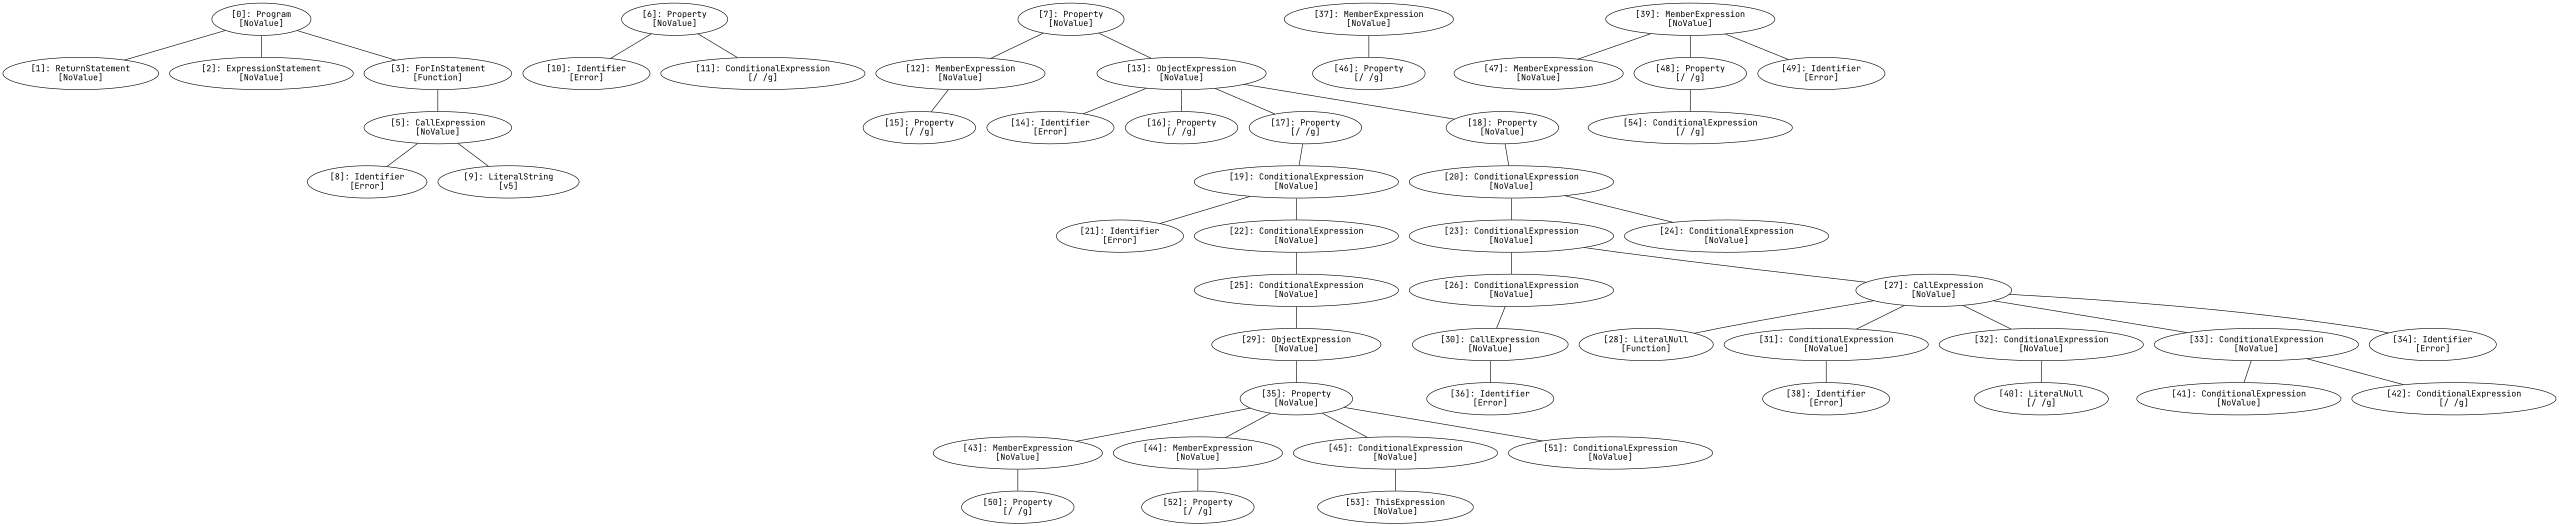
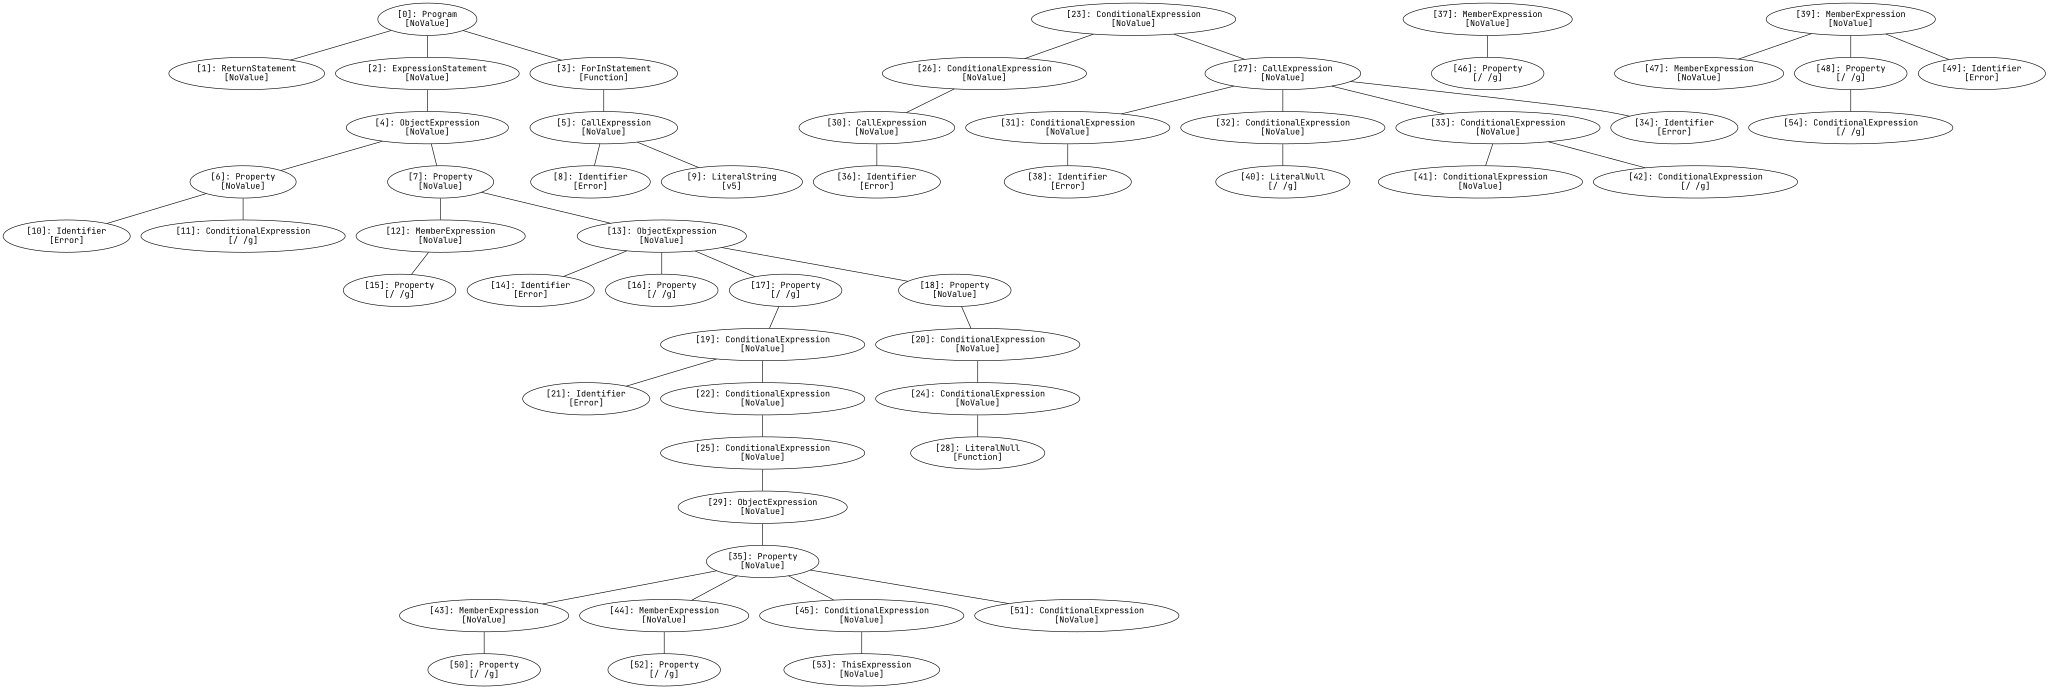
none -> (427, 128)
(1511, 209) -> none
(1784, 316) -> (978, 426)
